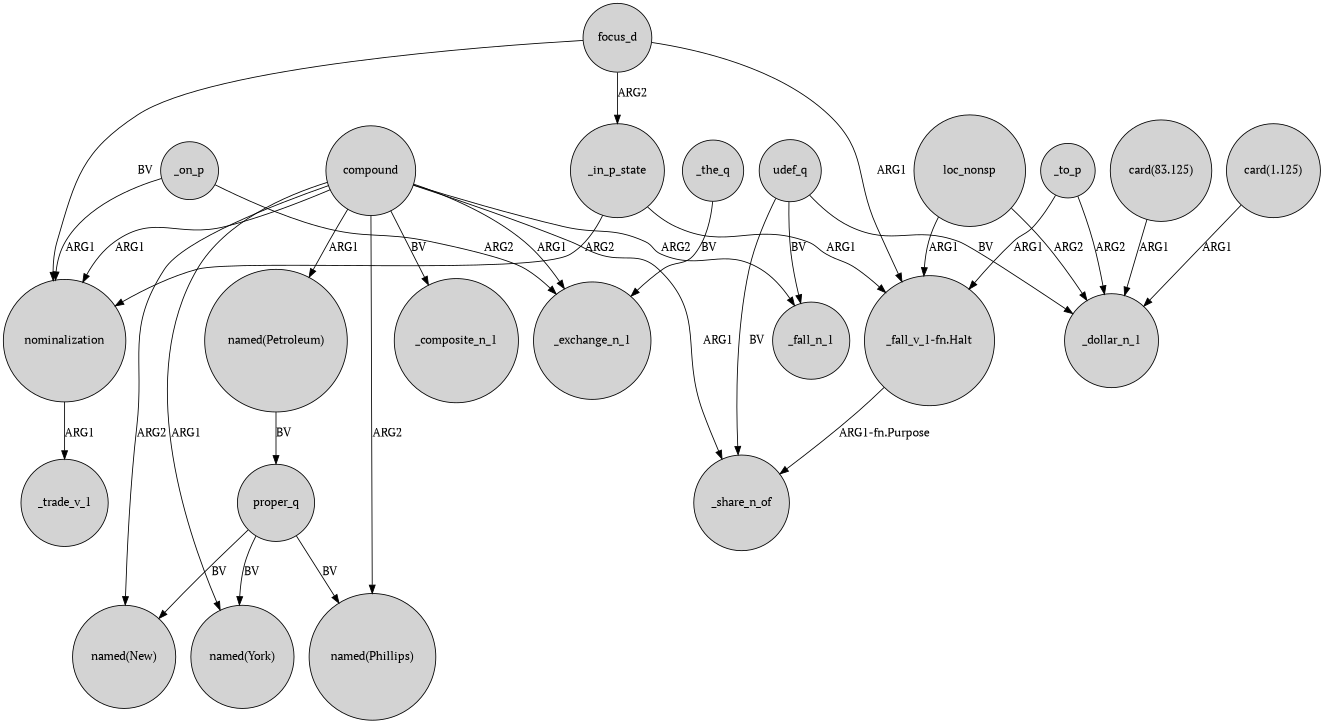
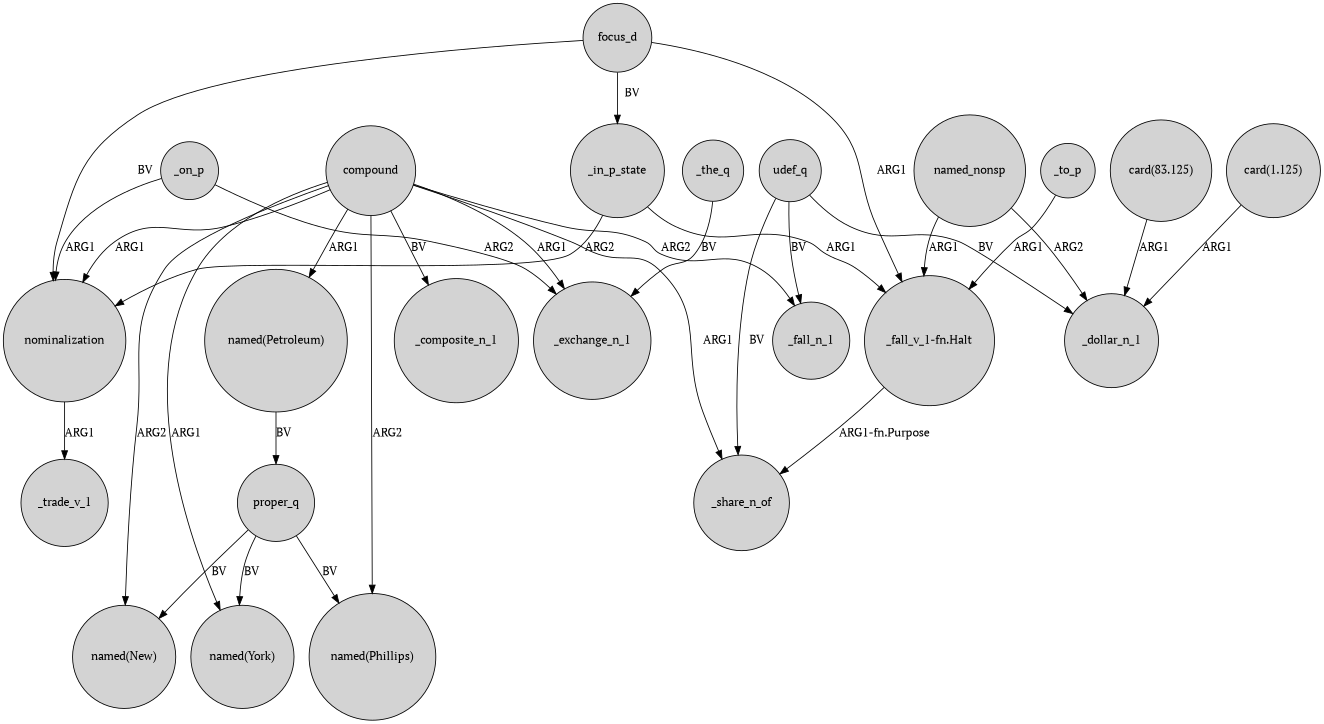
(633, 93) -> (633, 93)
(970, 171) -> (970, 171)
(1093, 240) -> none
